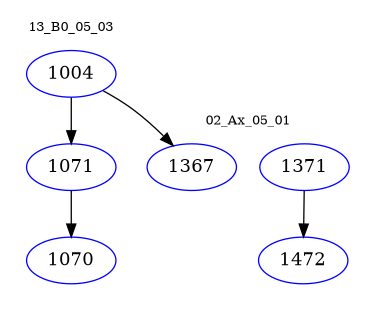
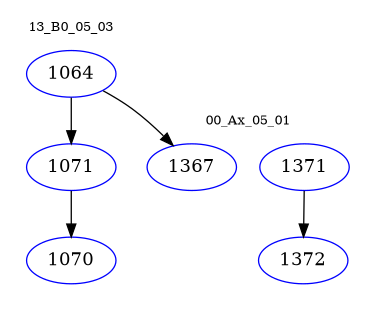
(71, 74) -> (71, 74)
(248, 121) -> (248, 121)
(303, 260) -> (303, 260)
